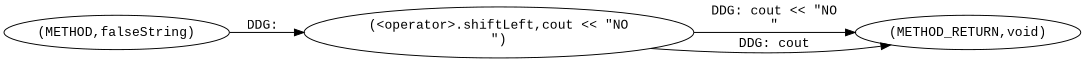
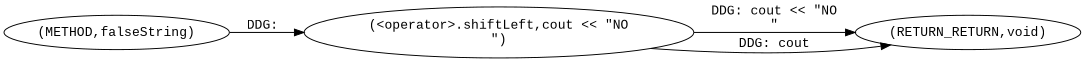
(968, 32) -> (968, 32)
